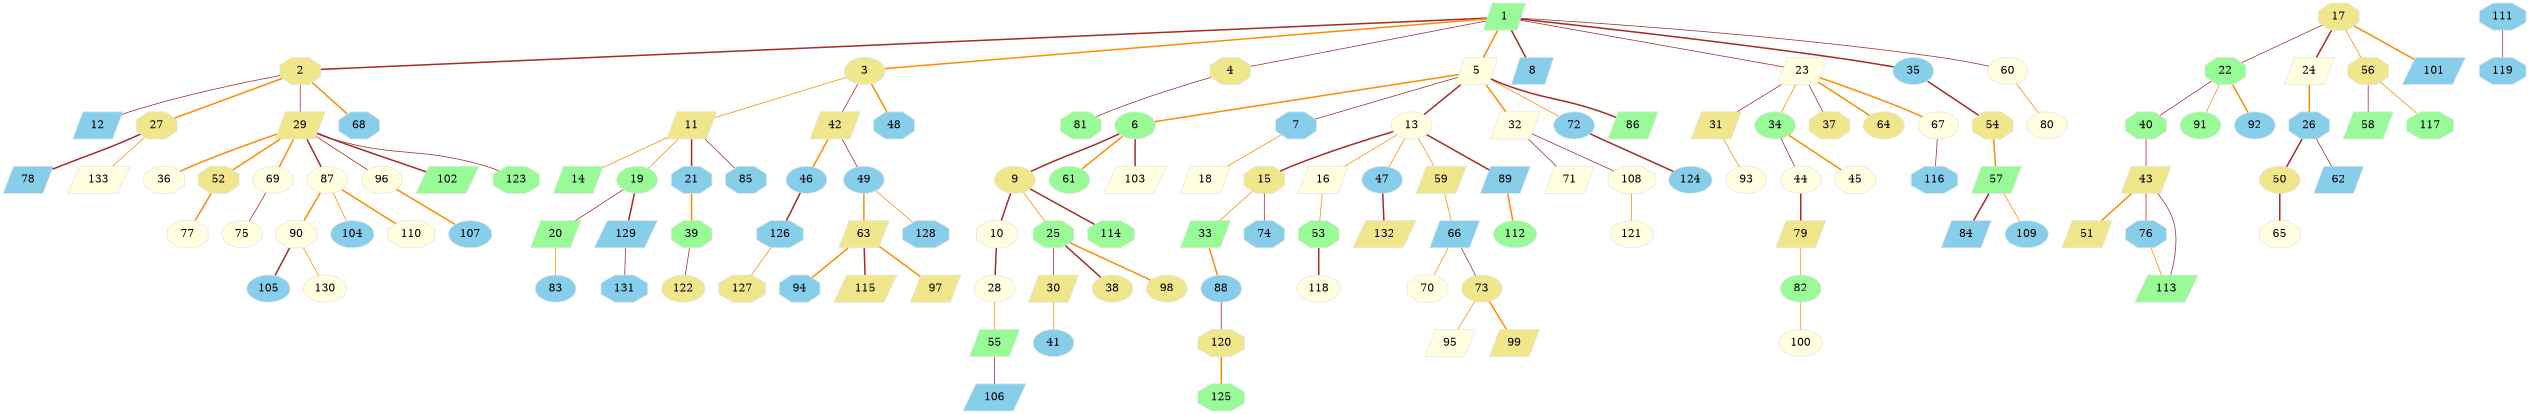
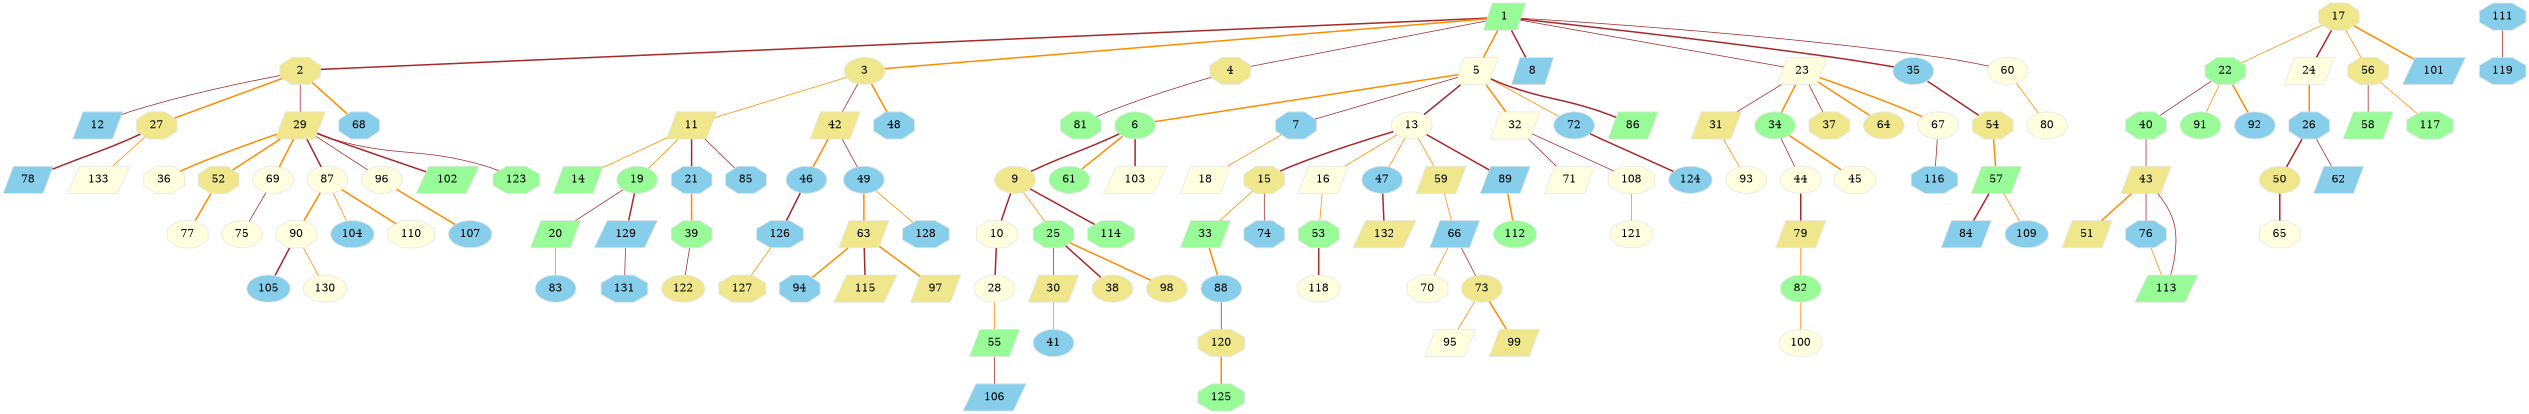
(2282, 44) -> (2282, 44)
(1788, 99) -> (1788, 99)
